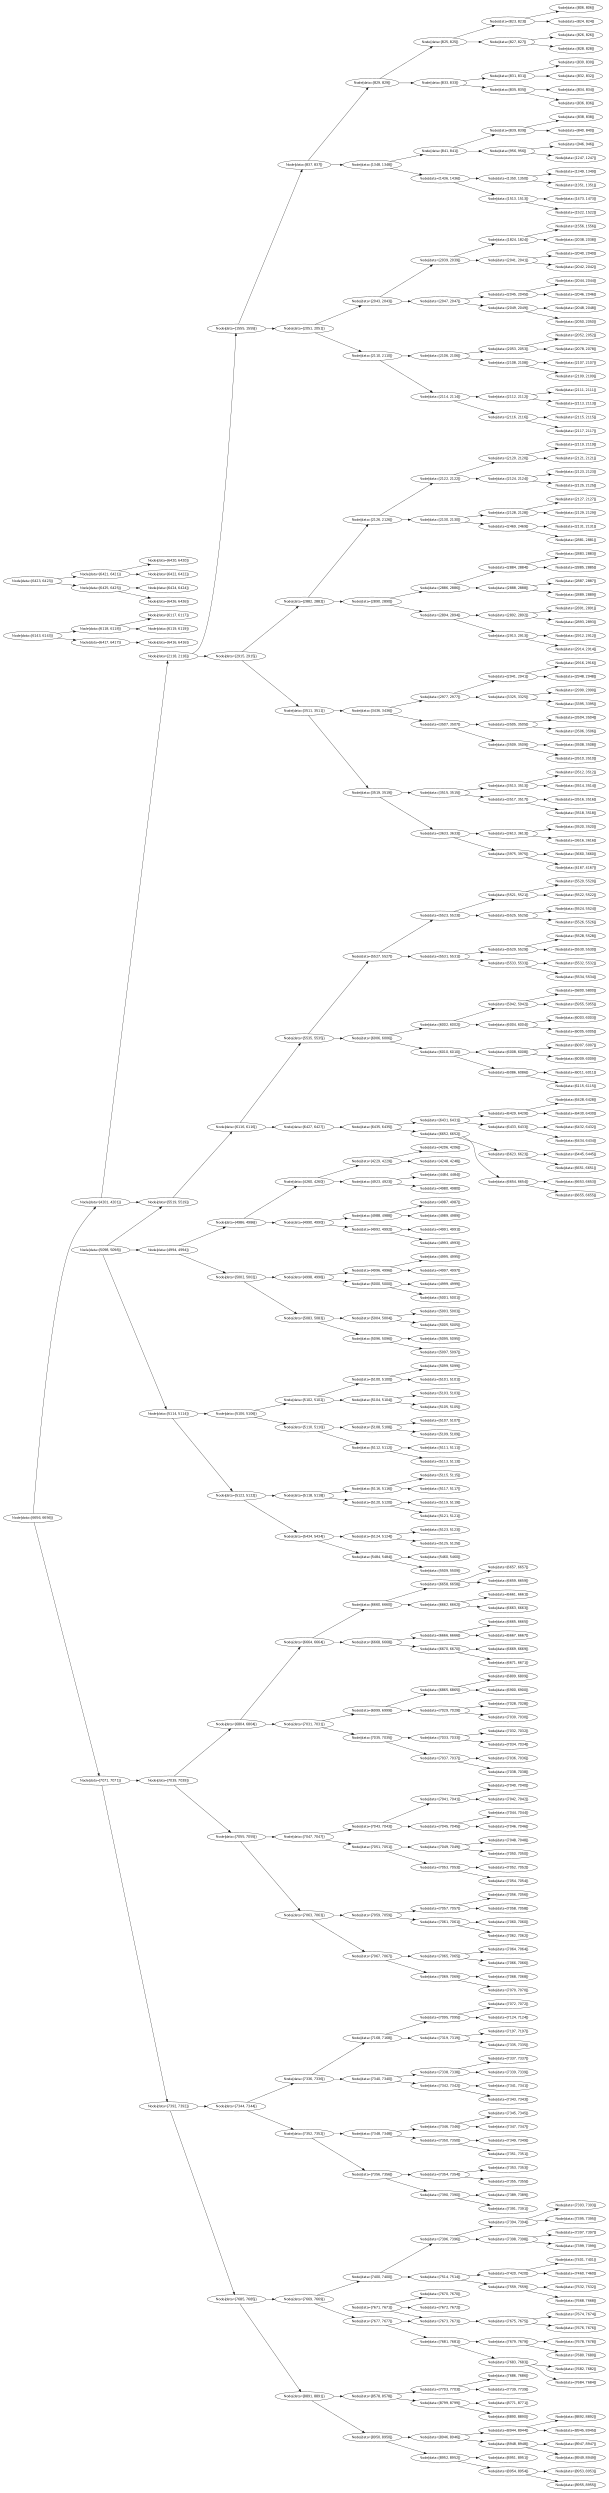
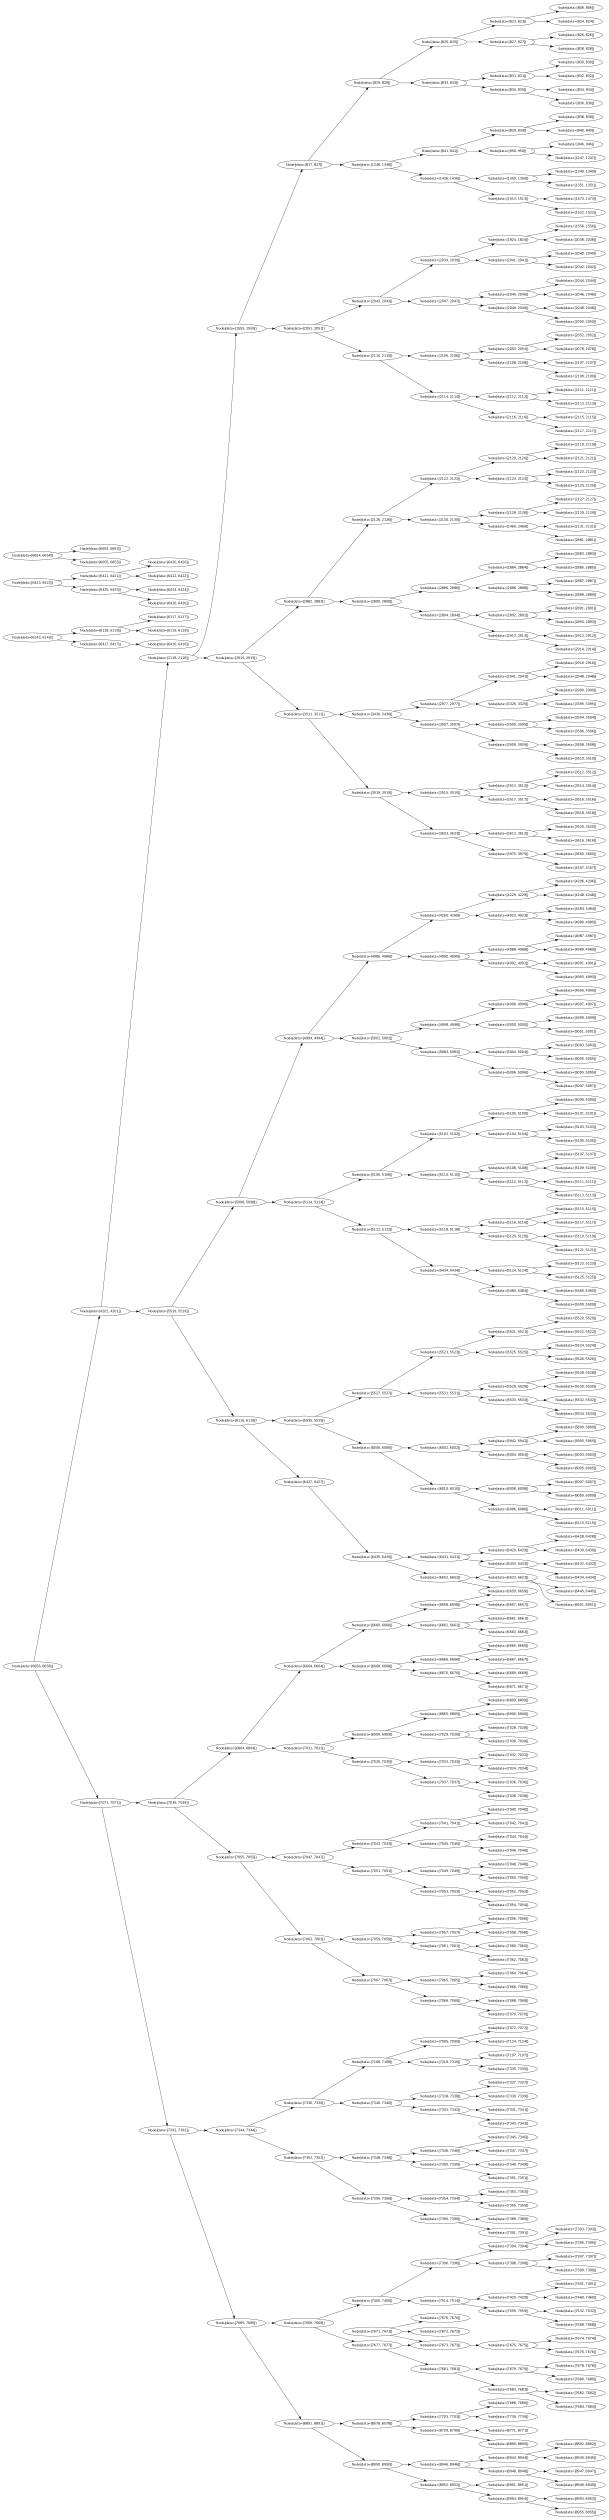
(477, 1158) -> (473, 1584)
(134, 1227) -> (202, 1258)
